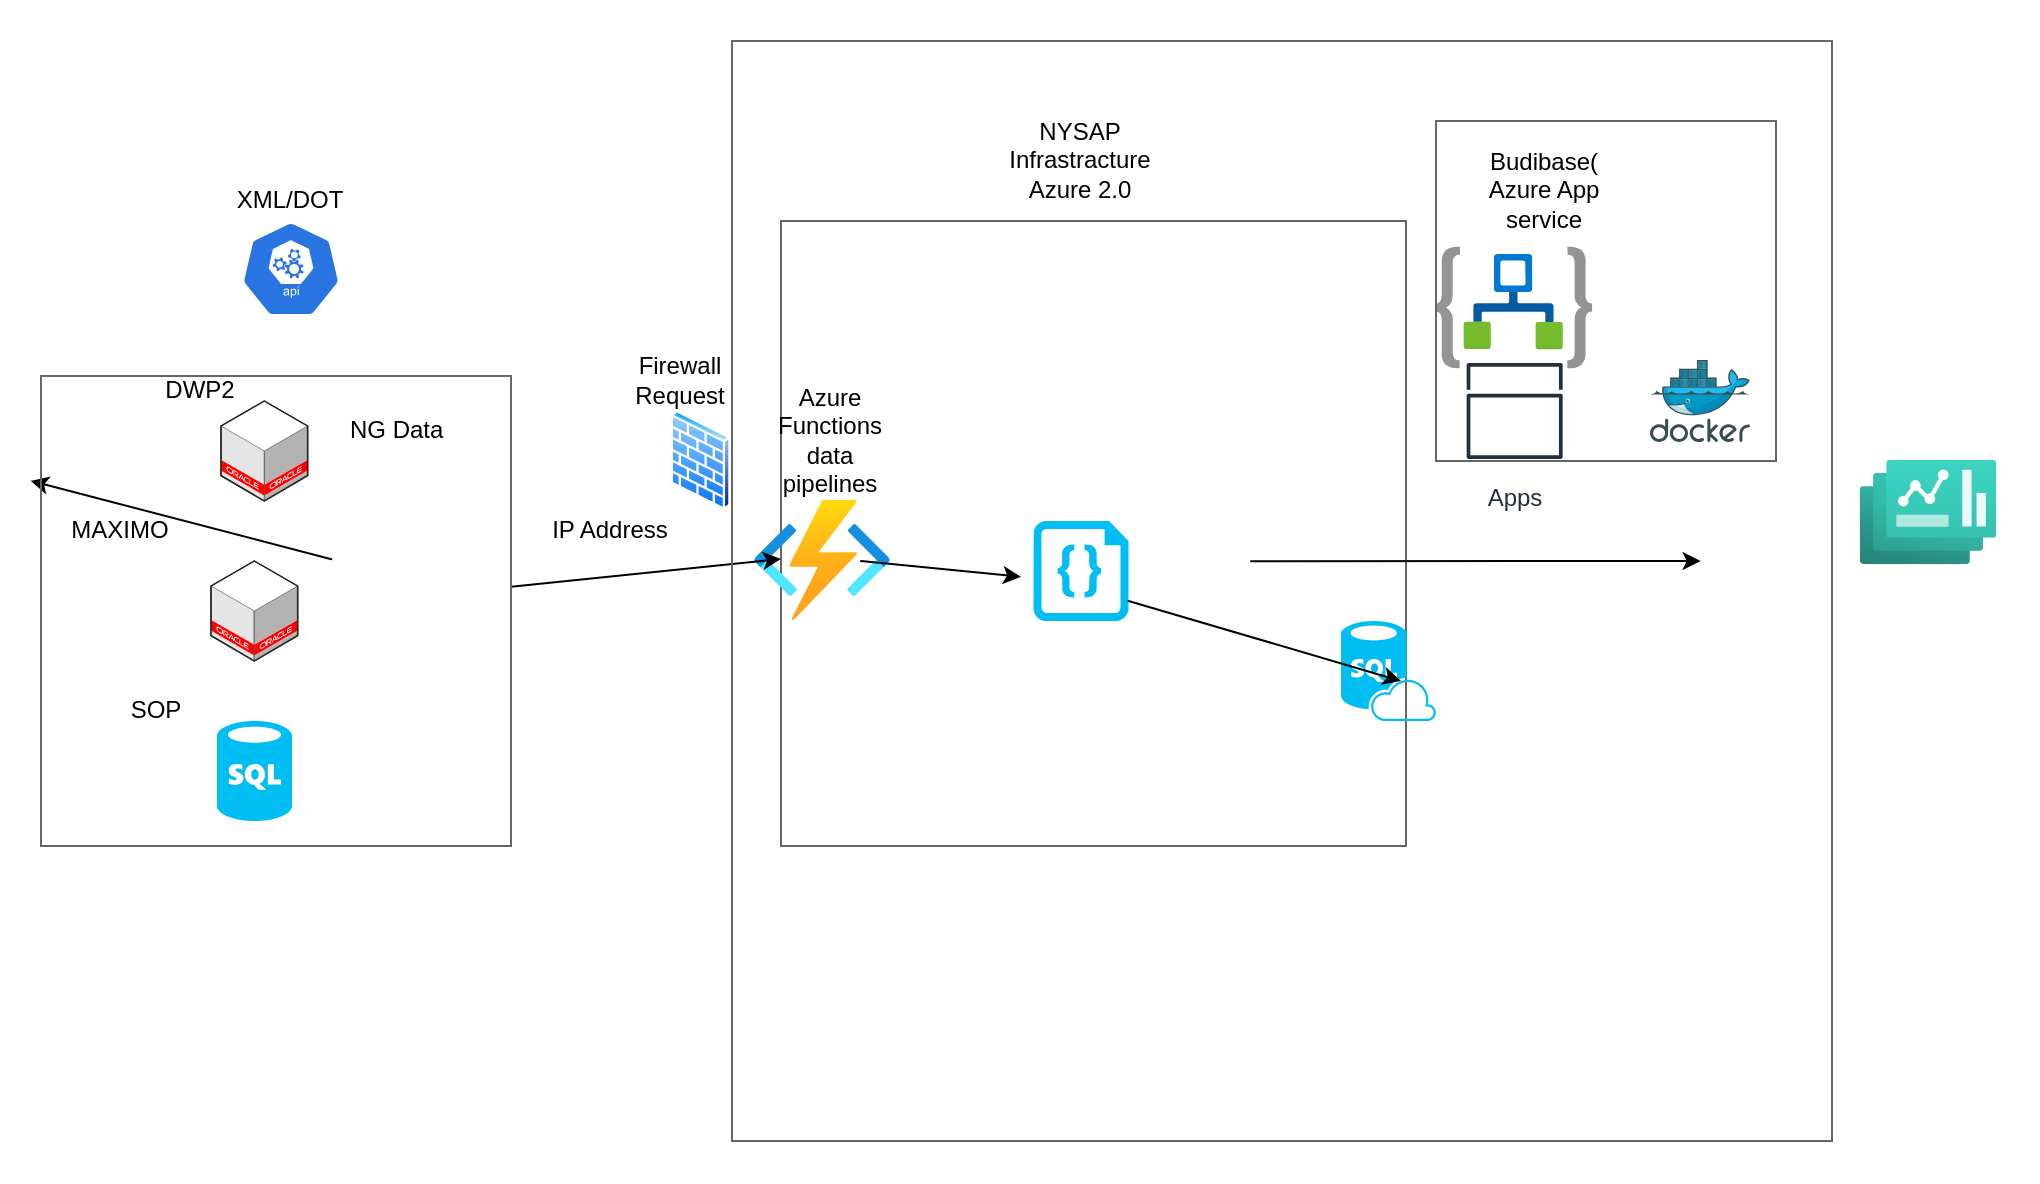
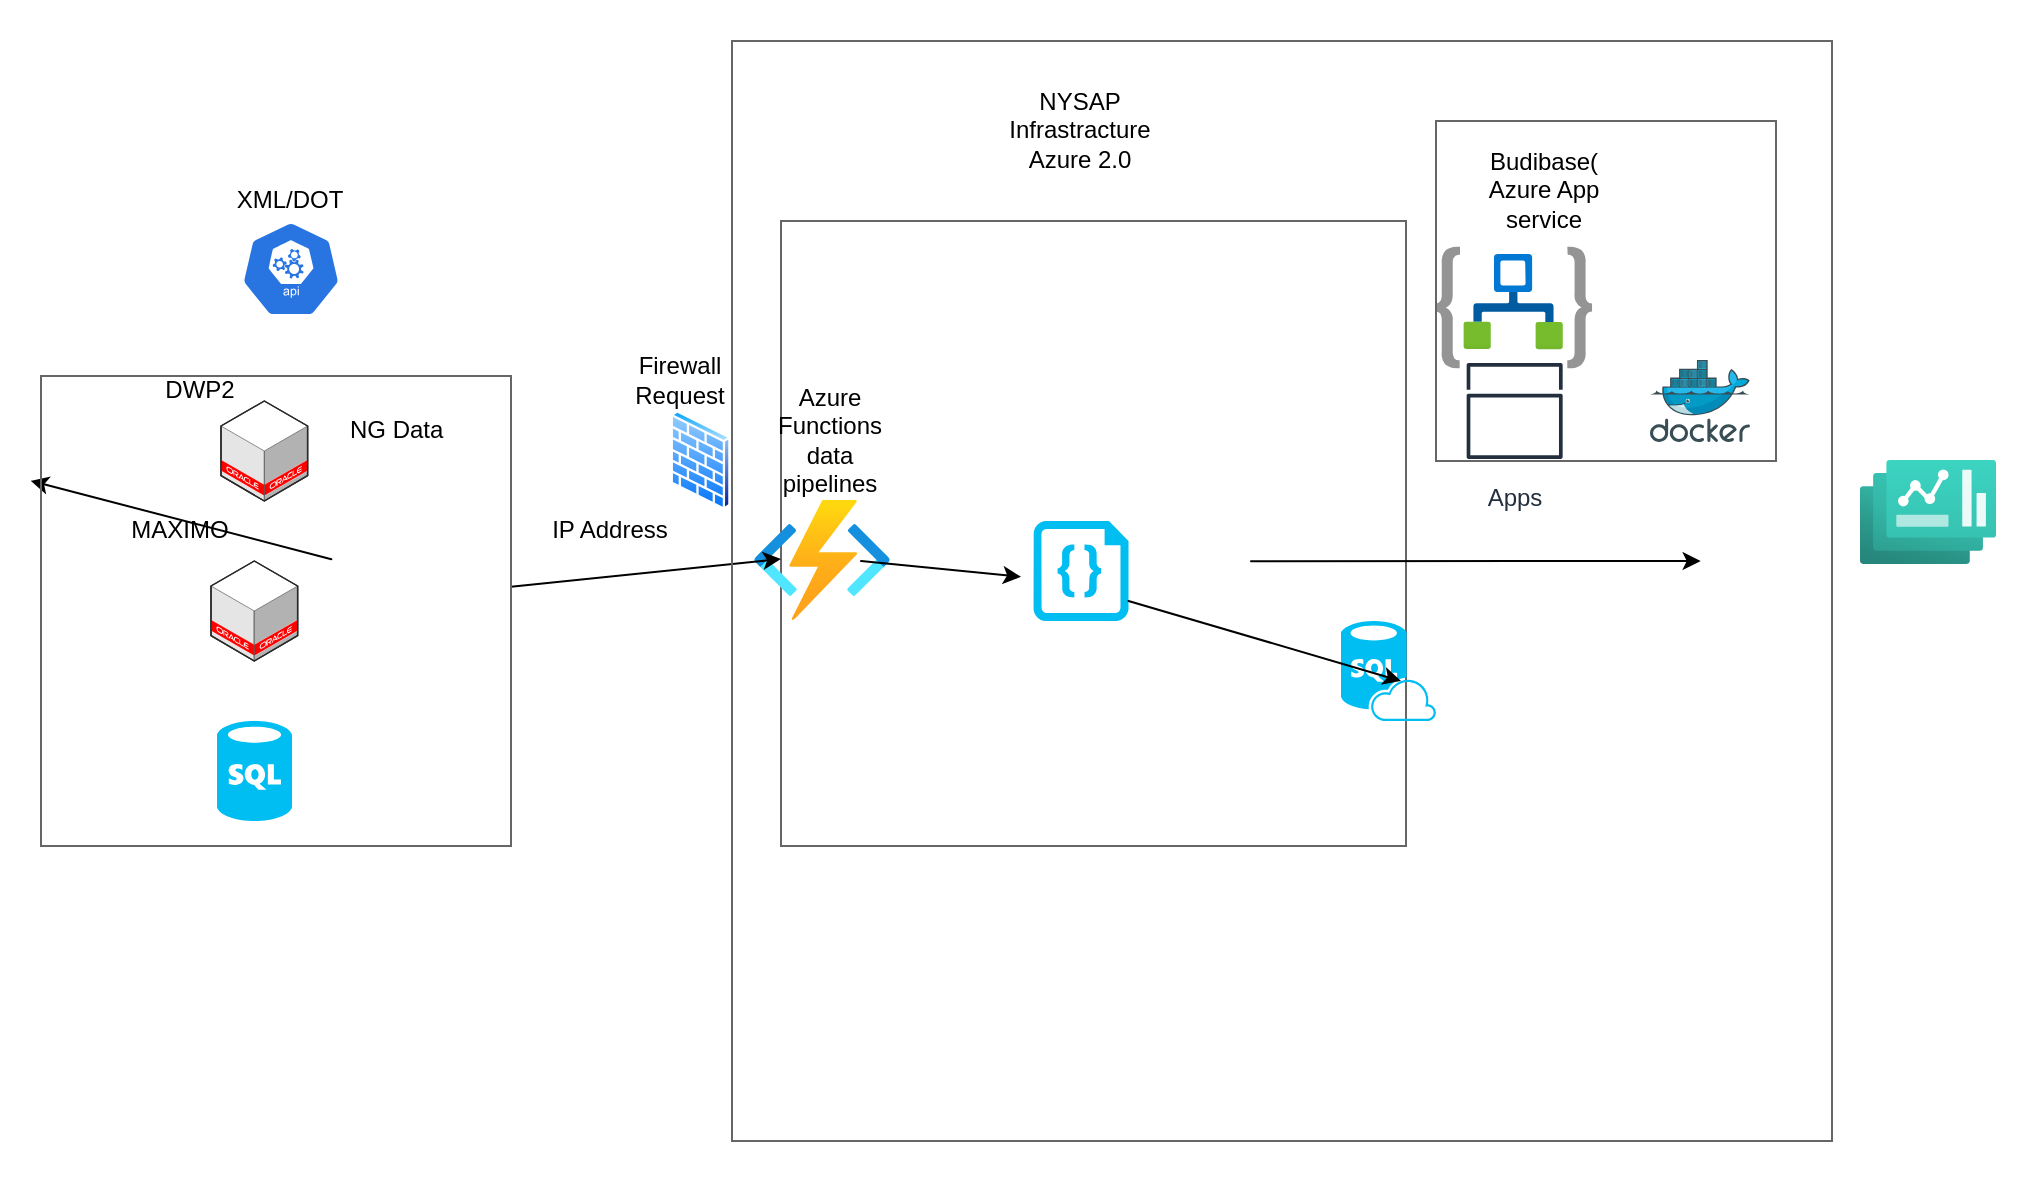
(1081, 161) -> (1081, 131)
(121, 531) -> (181, 531)
(157, 711) -> none
